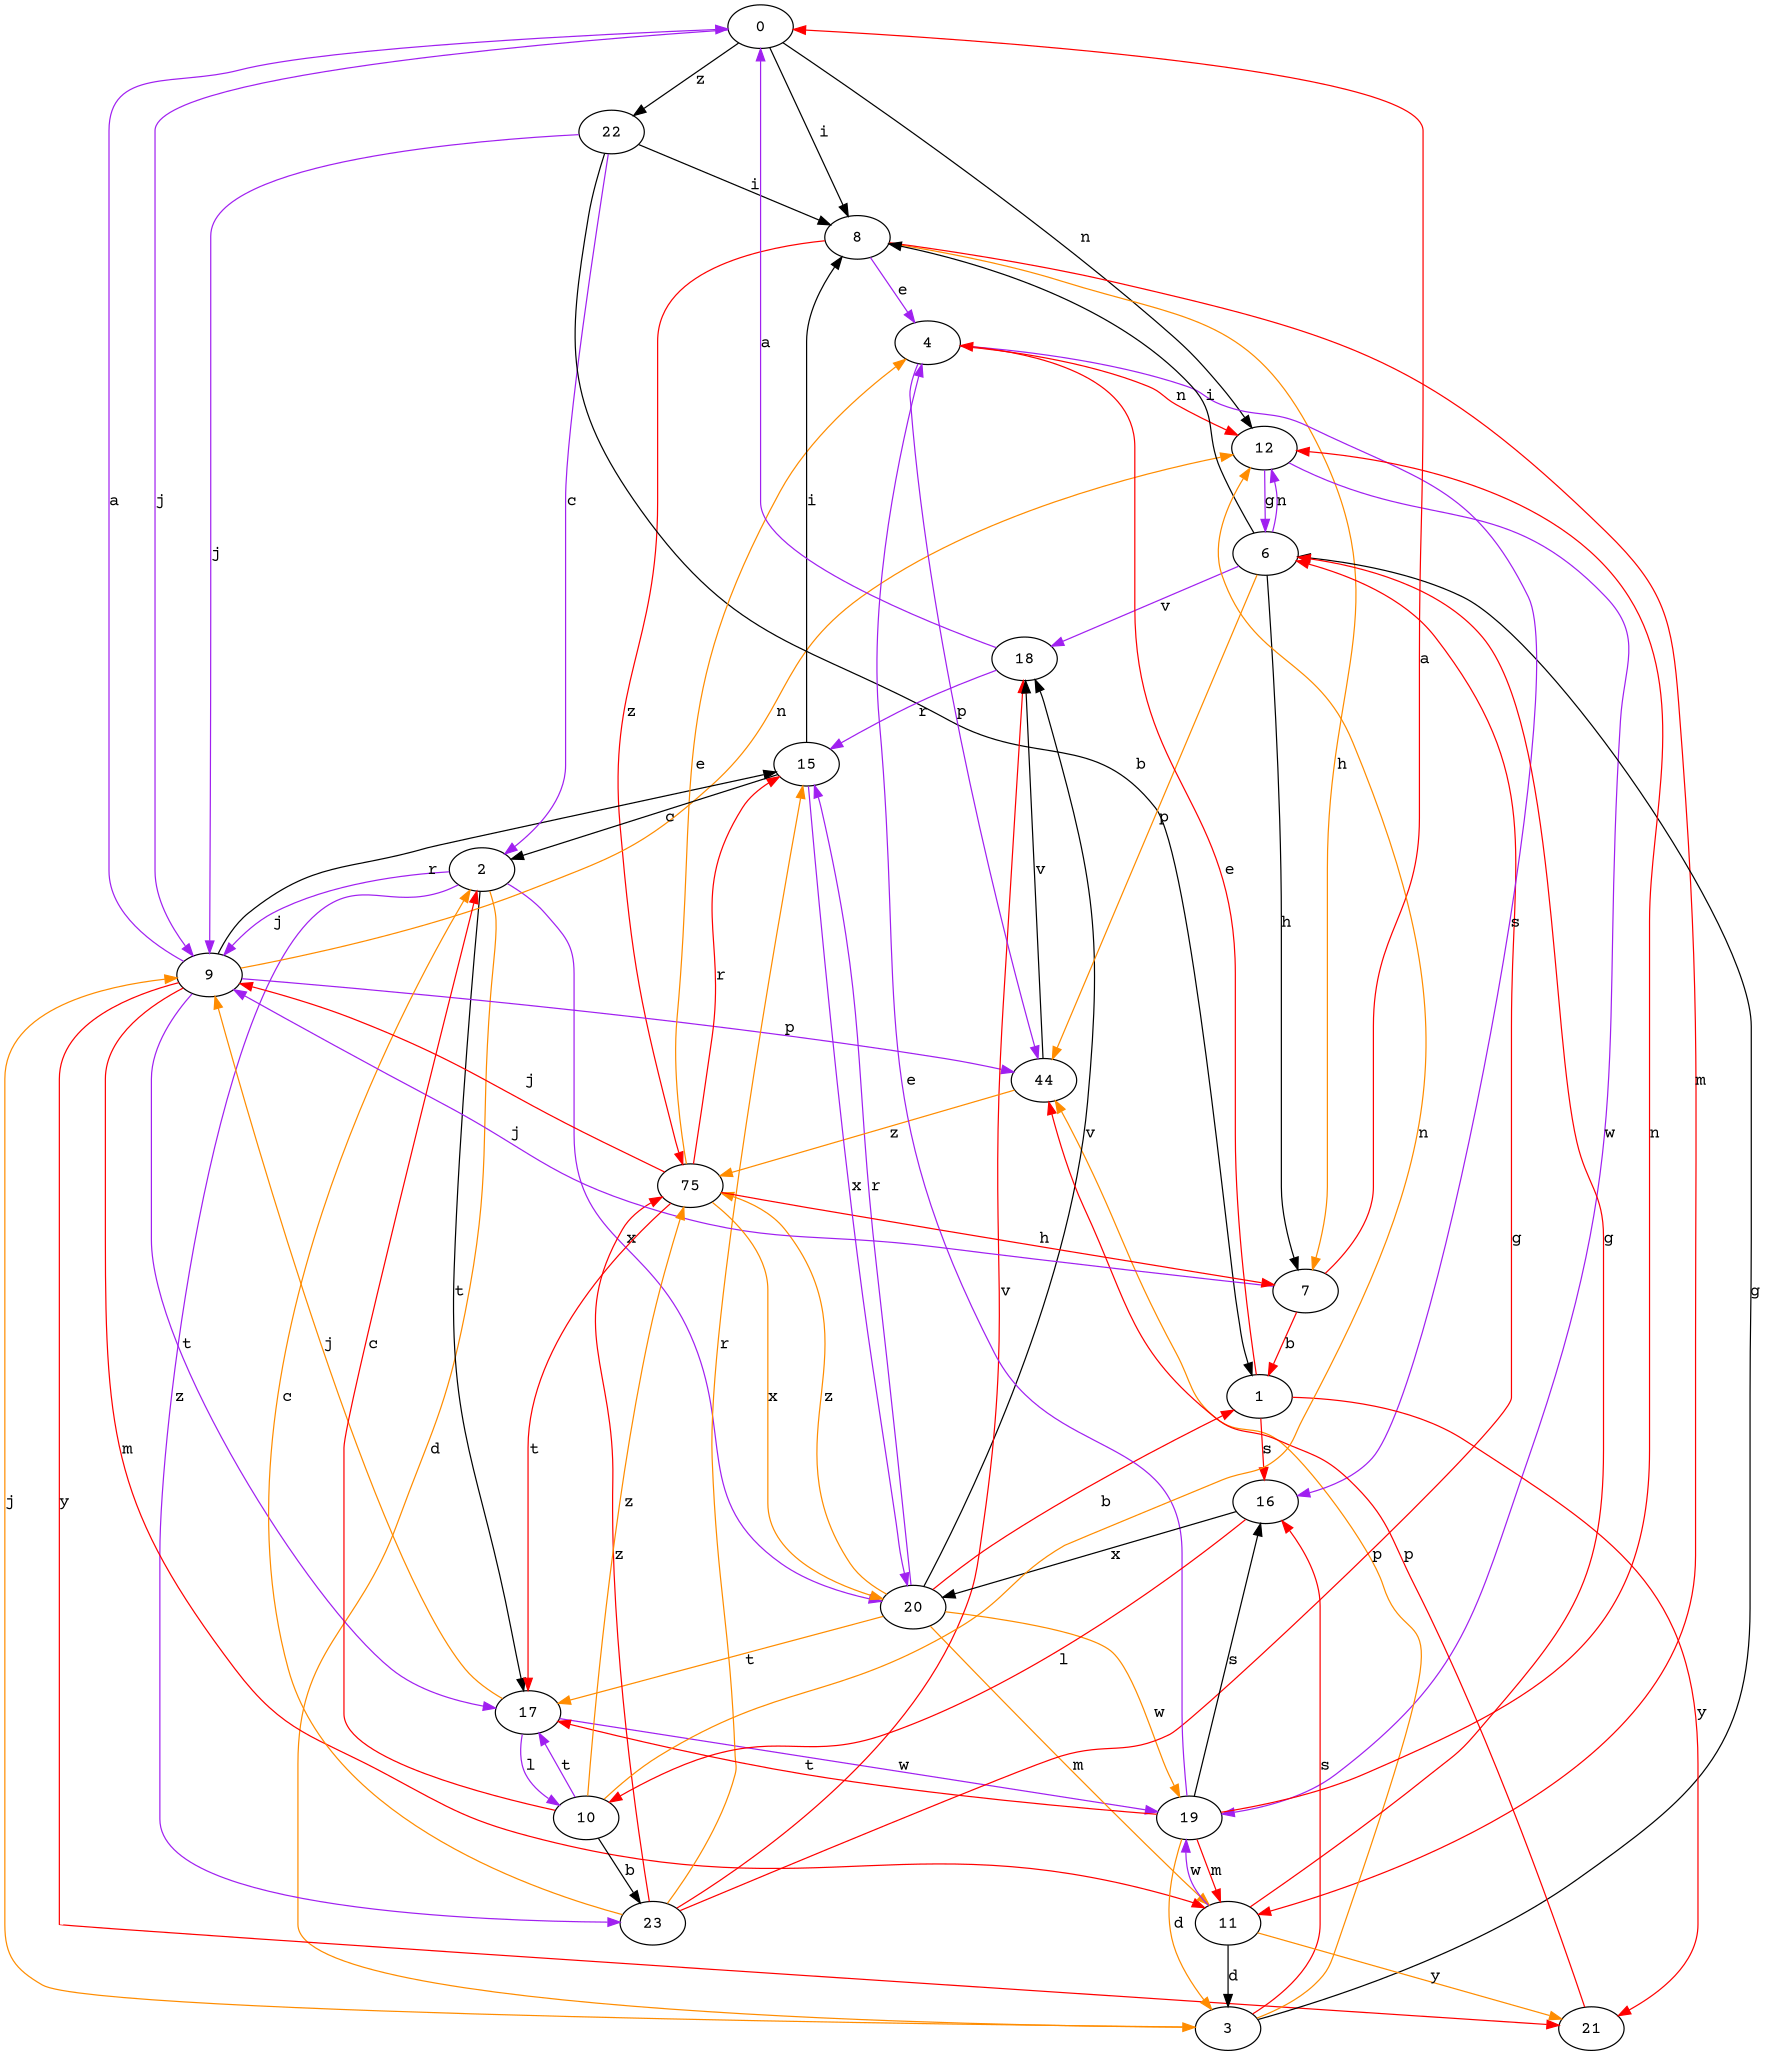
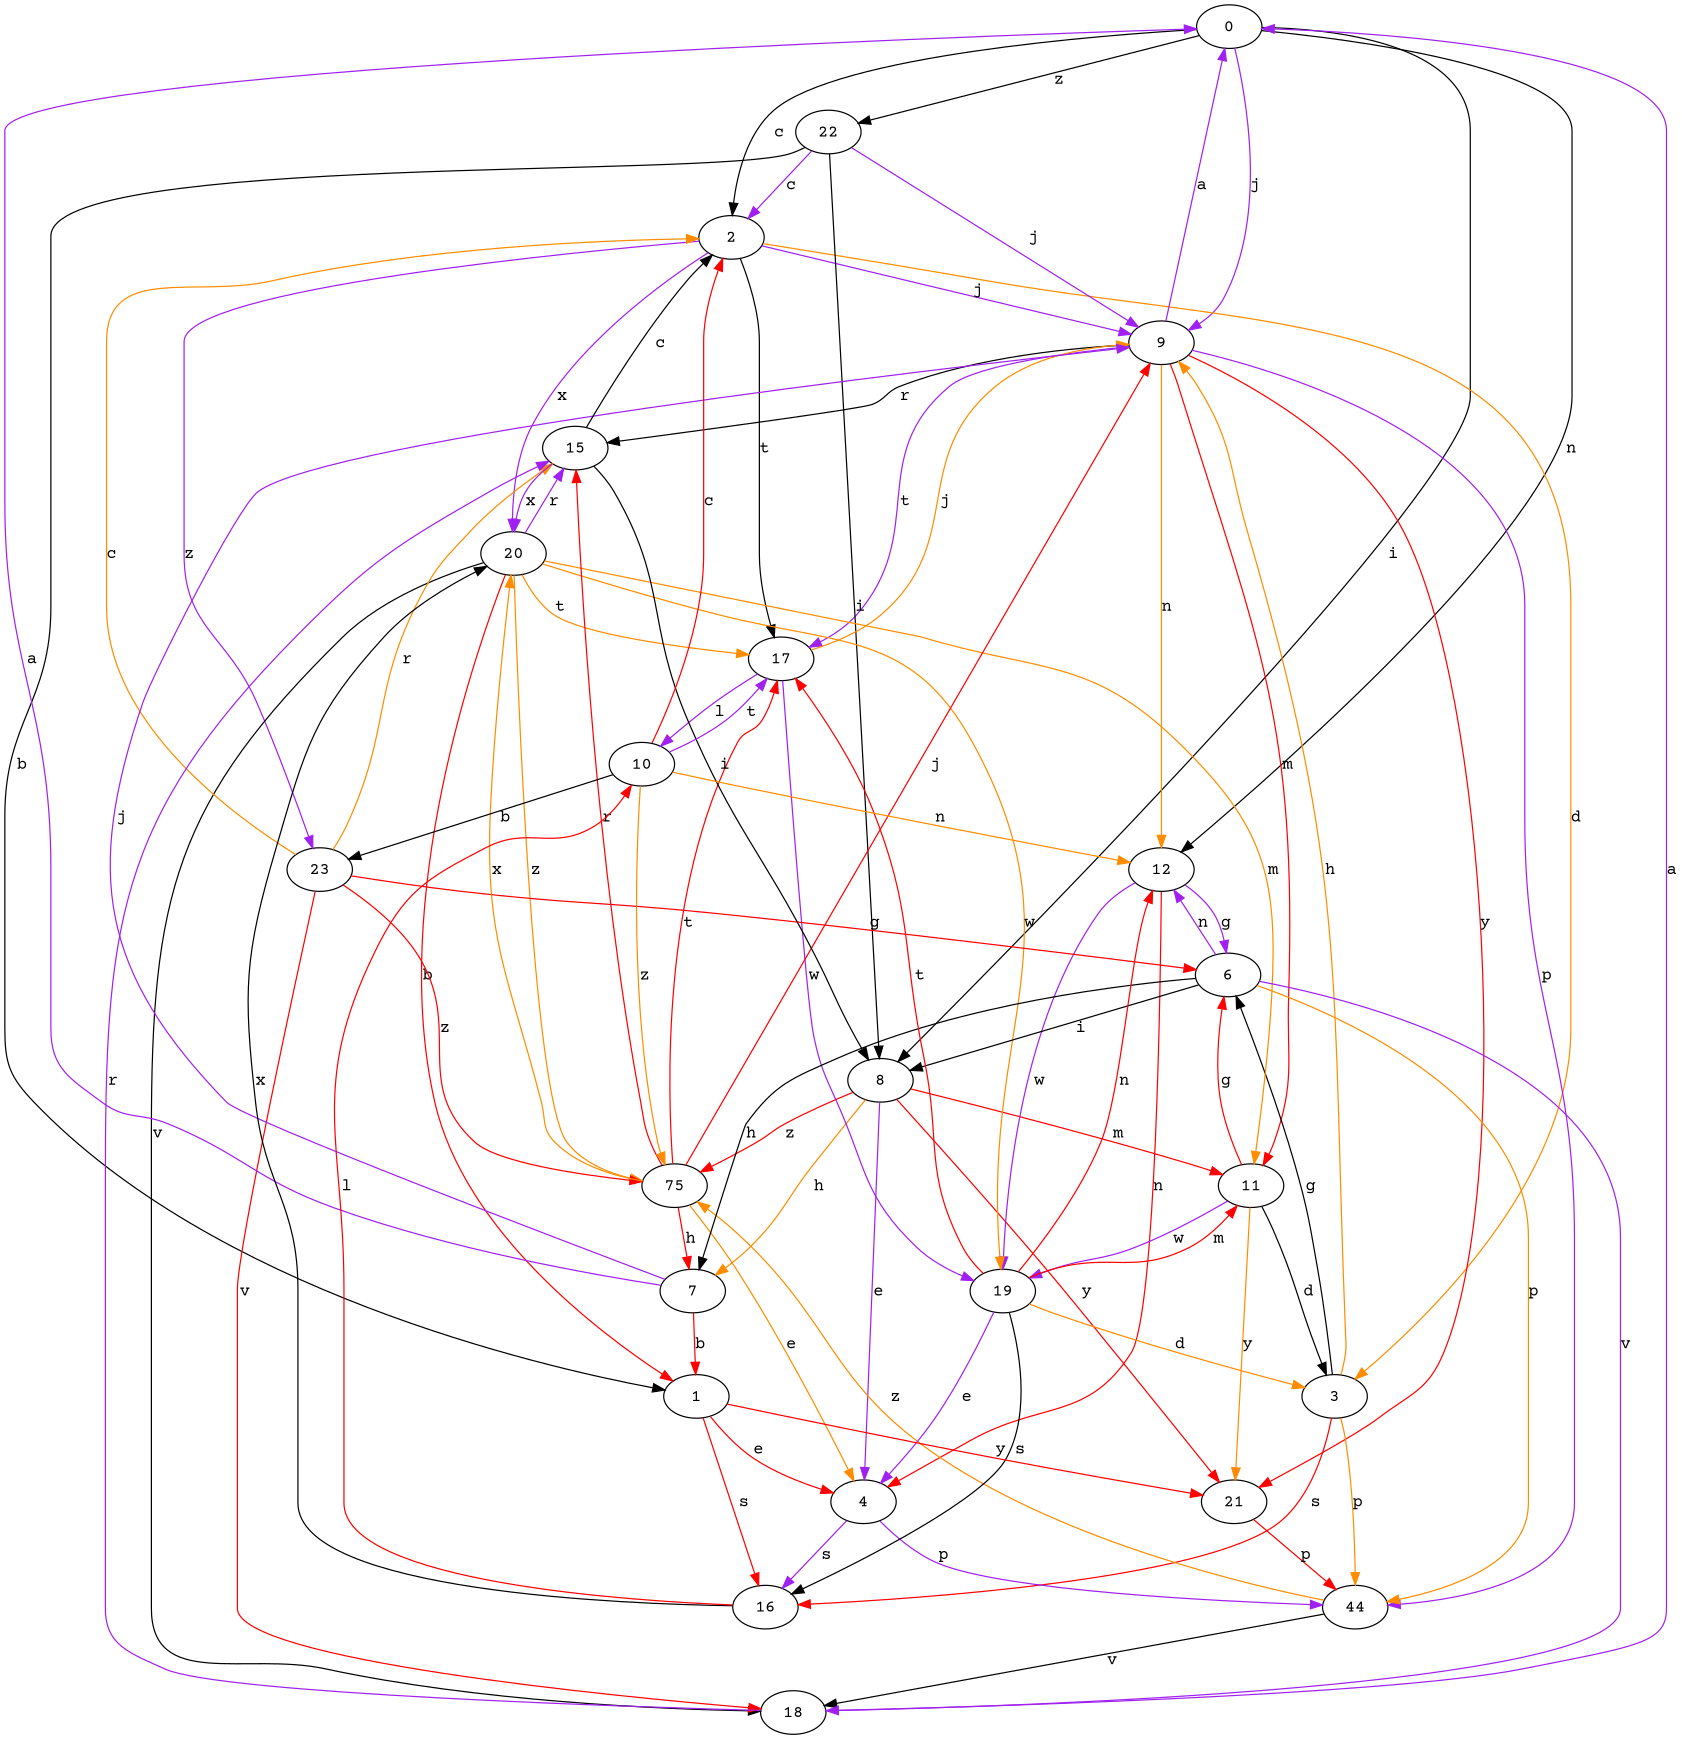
none -> (930, 59)
(1113, 374) -> (1146, 1276)
(1423, 396) -> (5, 331)
none -> (1058, 1283)
(10, 1502) -> (1330, 870)
